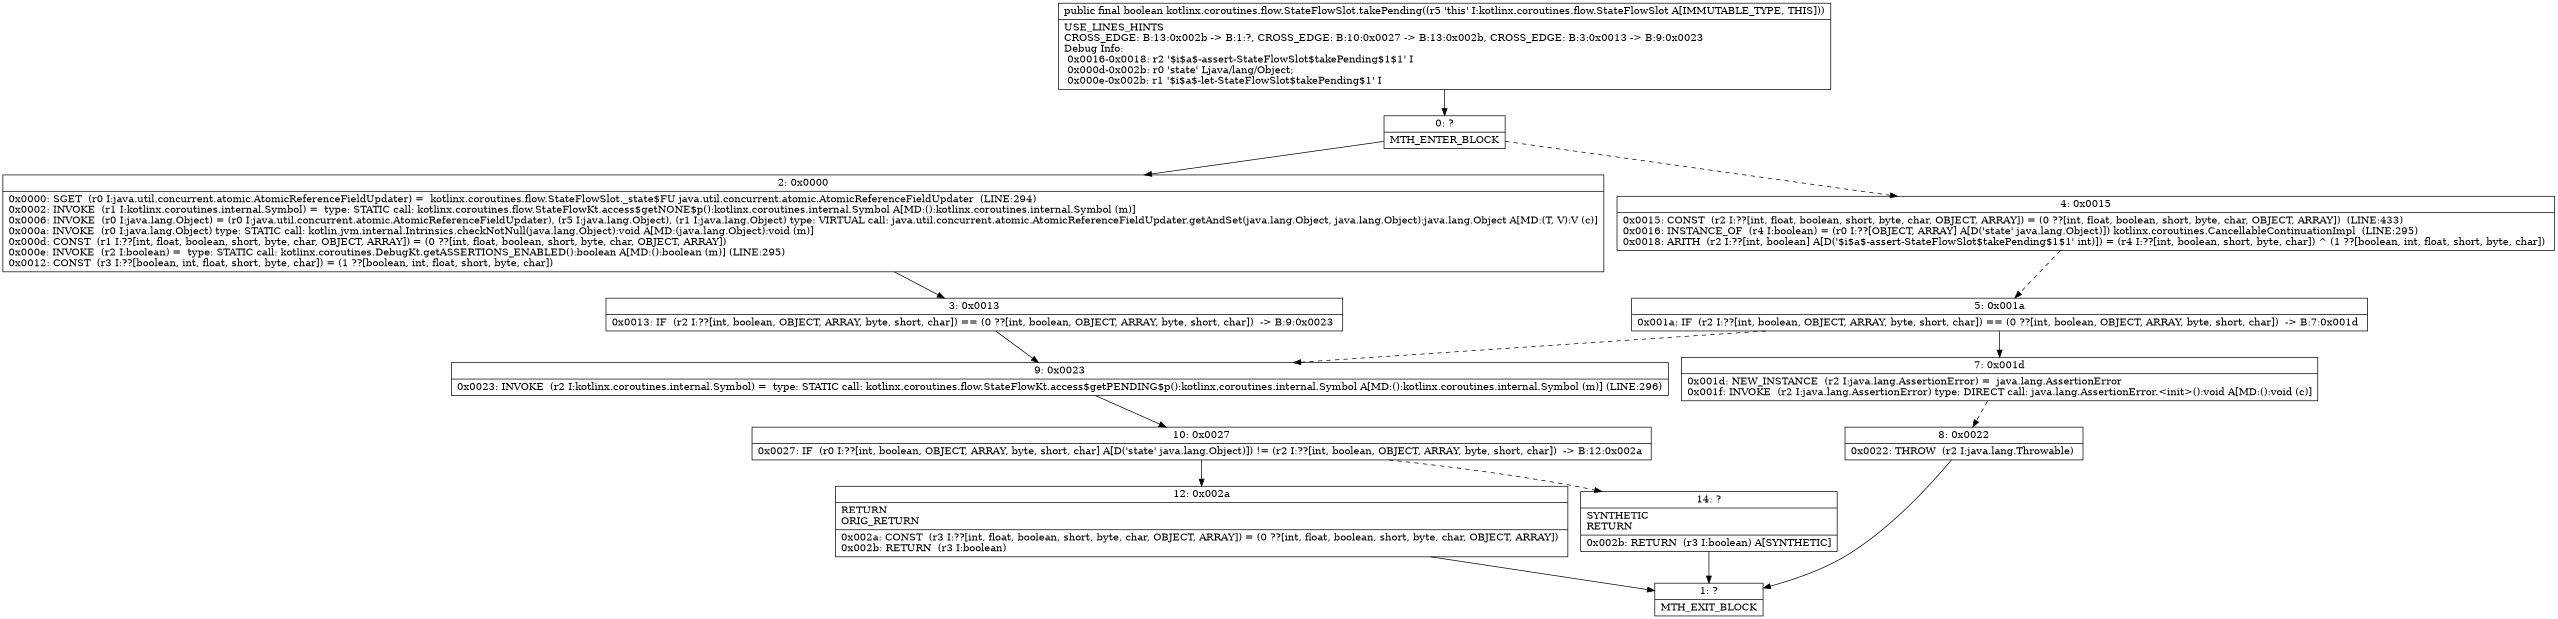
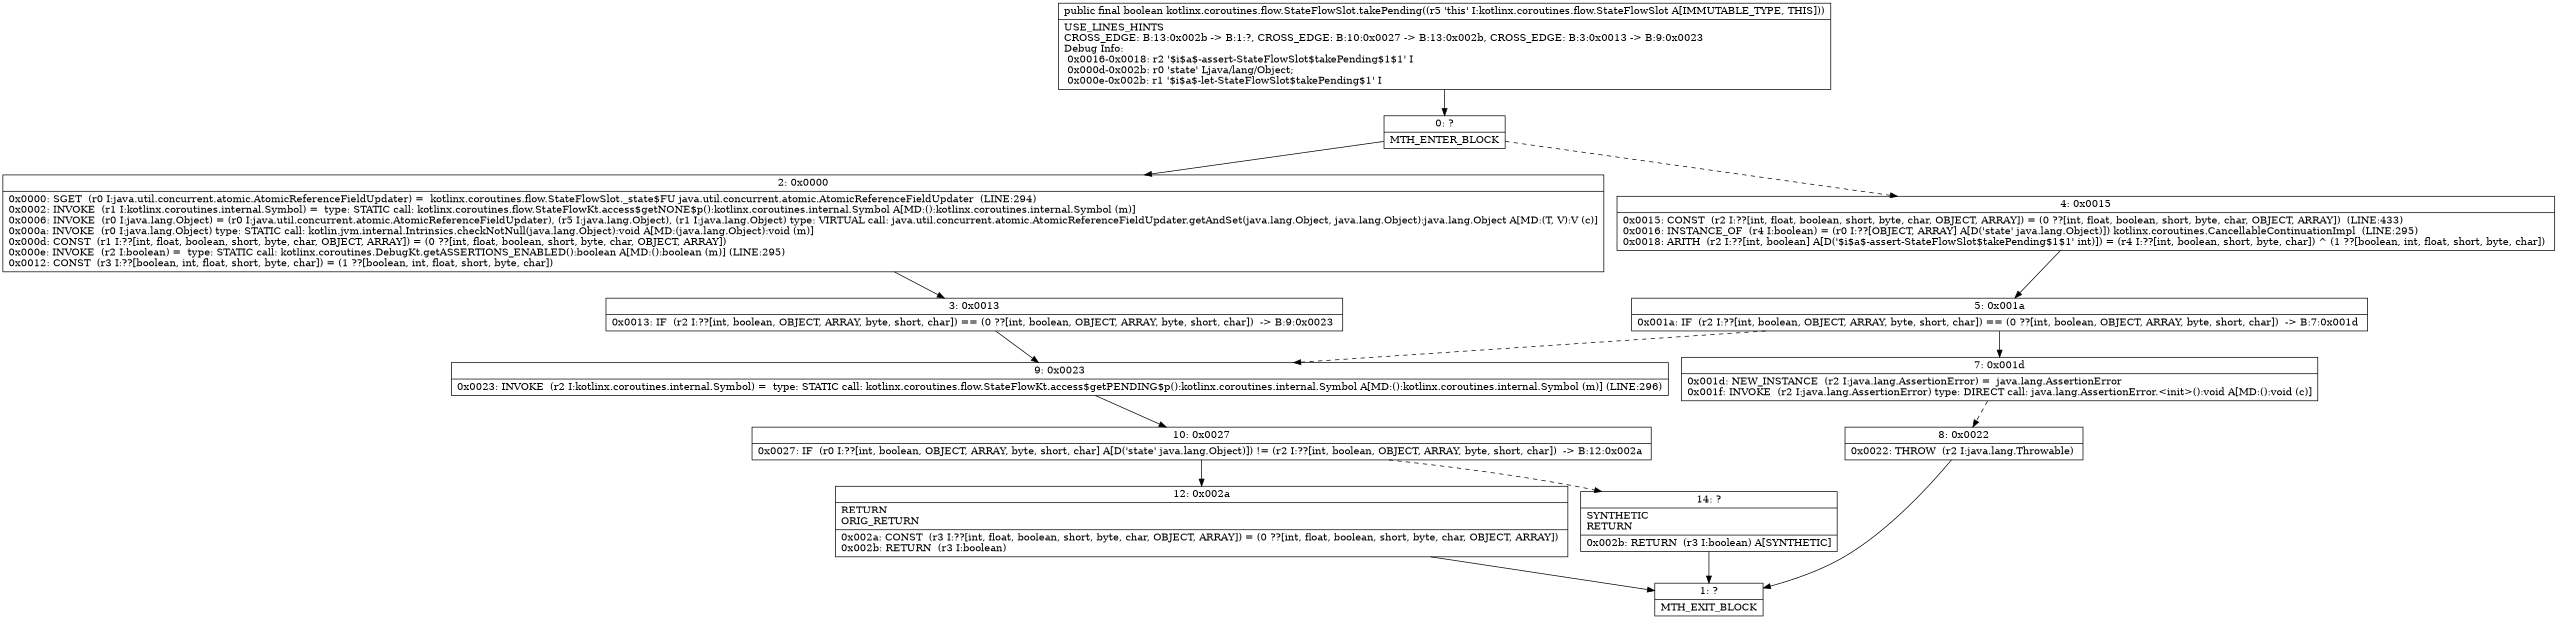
(2040, 272) -> (2040, 272)
